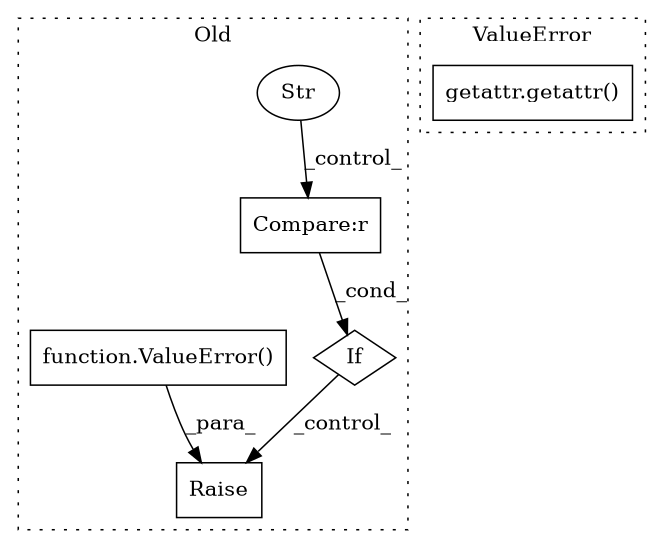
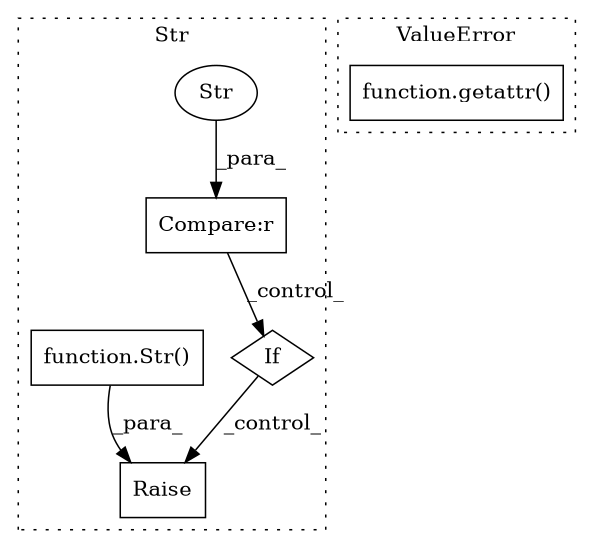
(213, 36) -> (172, 36)
(533, 93) -> (457, 93)
(353, 159) -> (251, 159)
(371, 292) -> (295, 292)
(158, 358) -> (117, 358)
